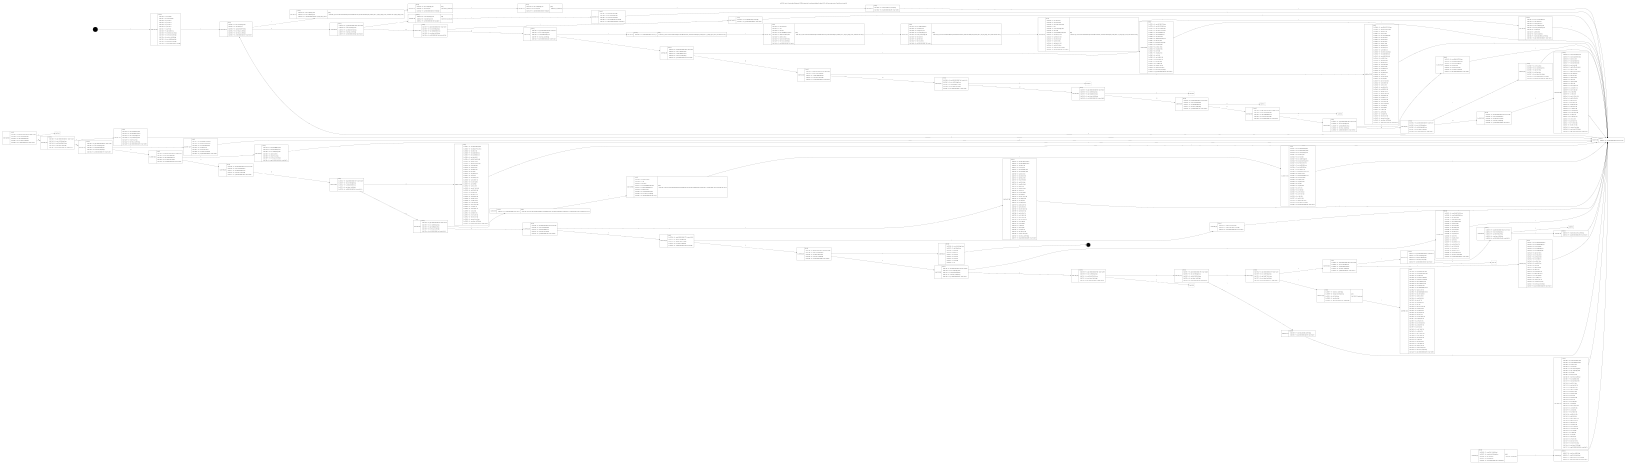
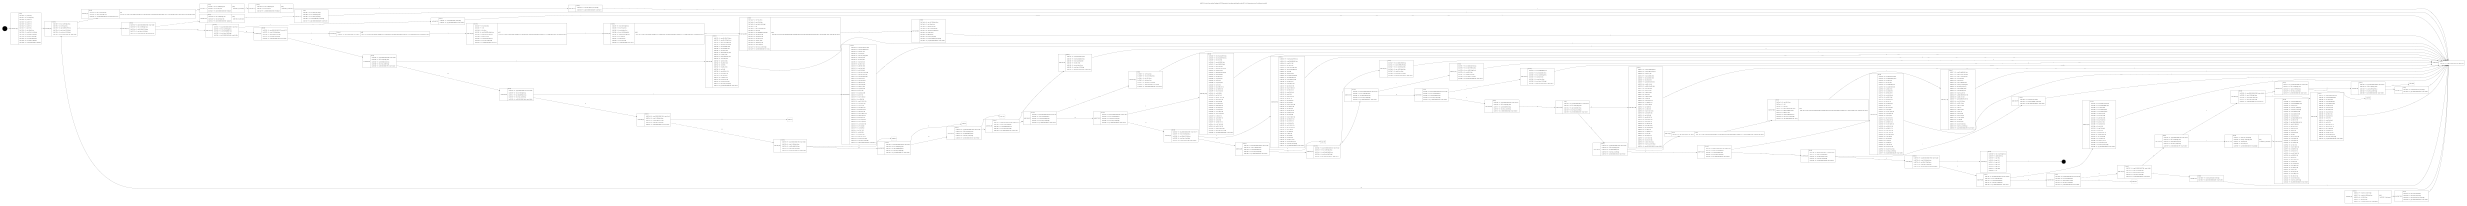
none -> (1181, 136)
